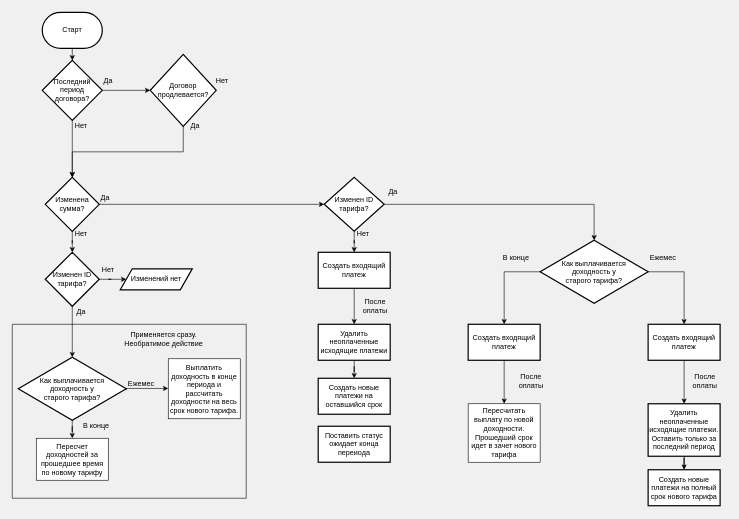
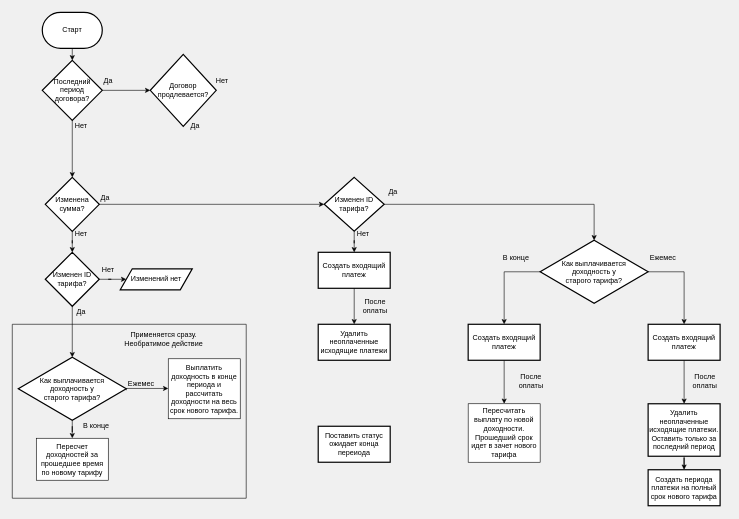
(141, 152) -> none
(354, 369) -> none
(354, 396) -> none
(684, 488) -> (684, 488)
